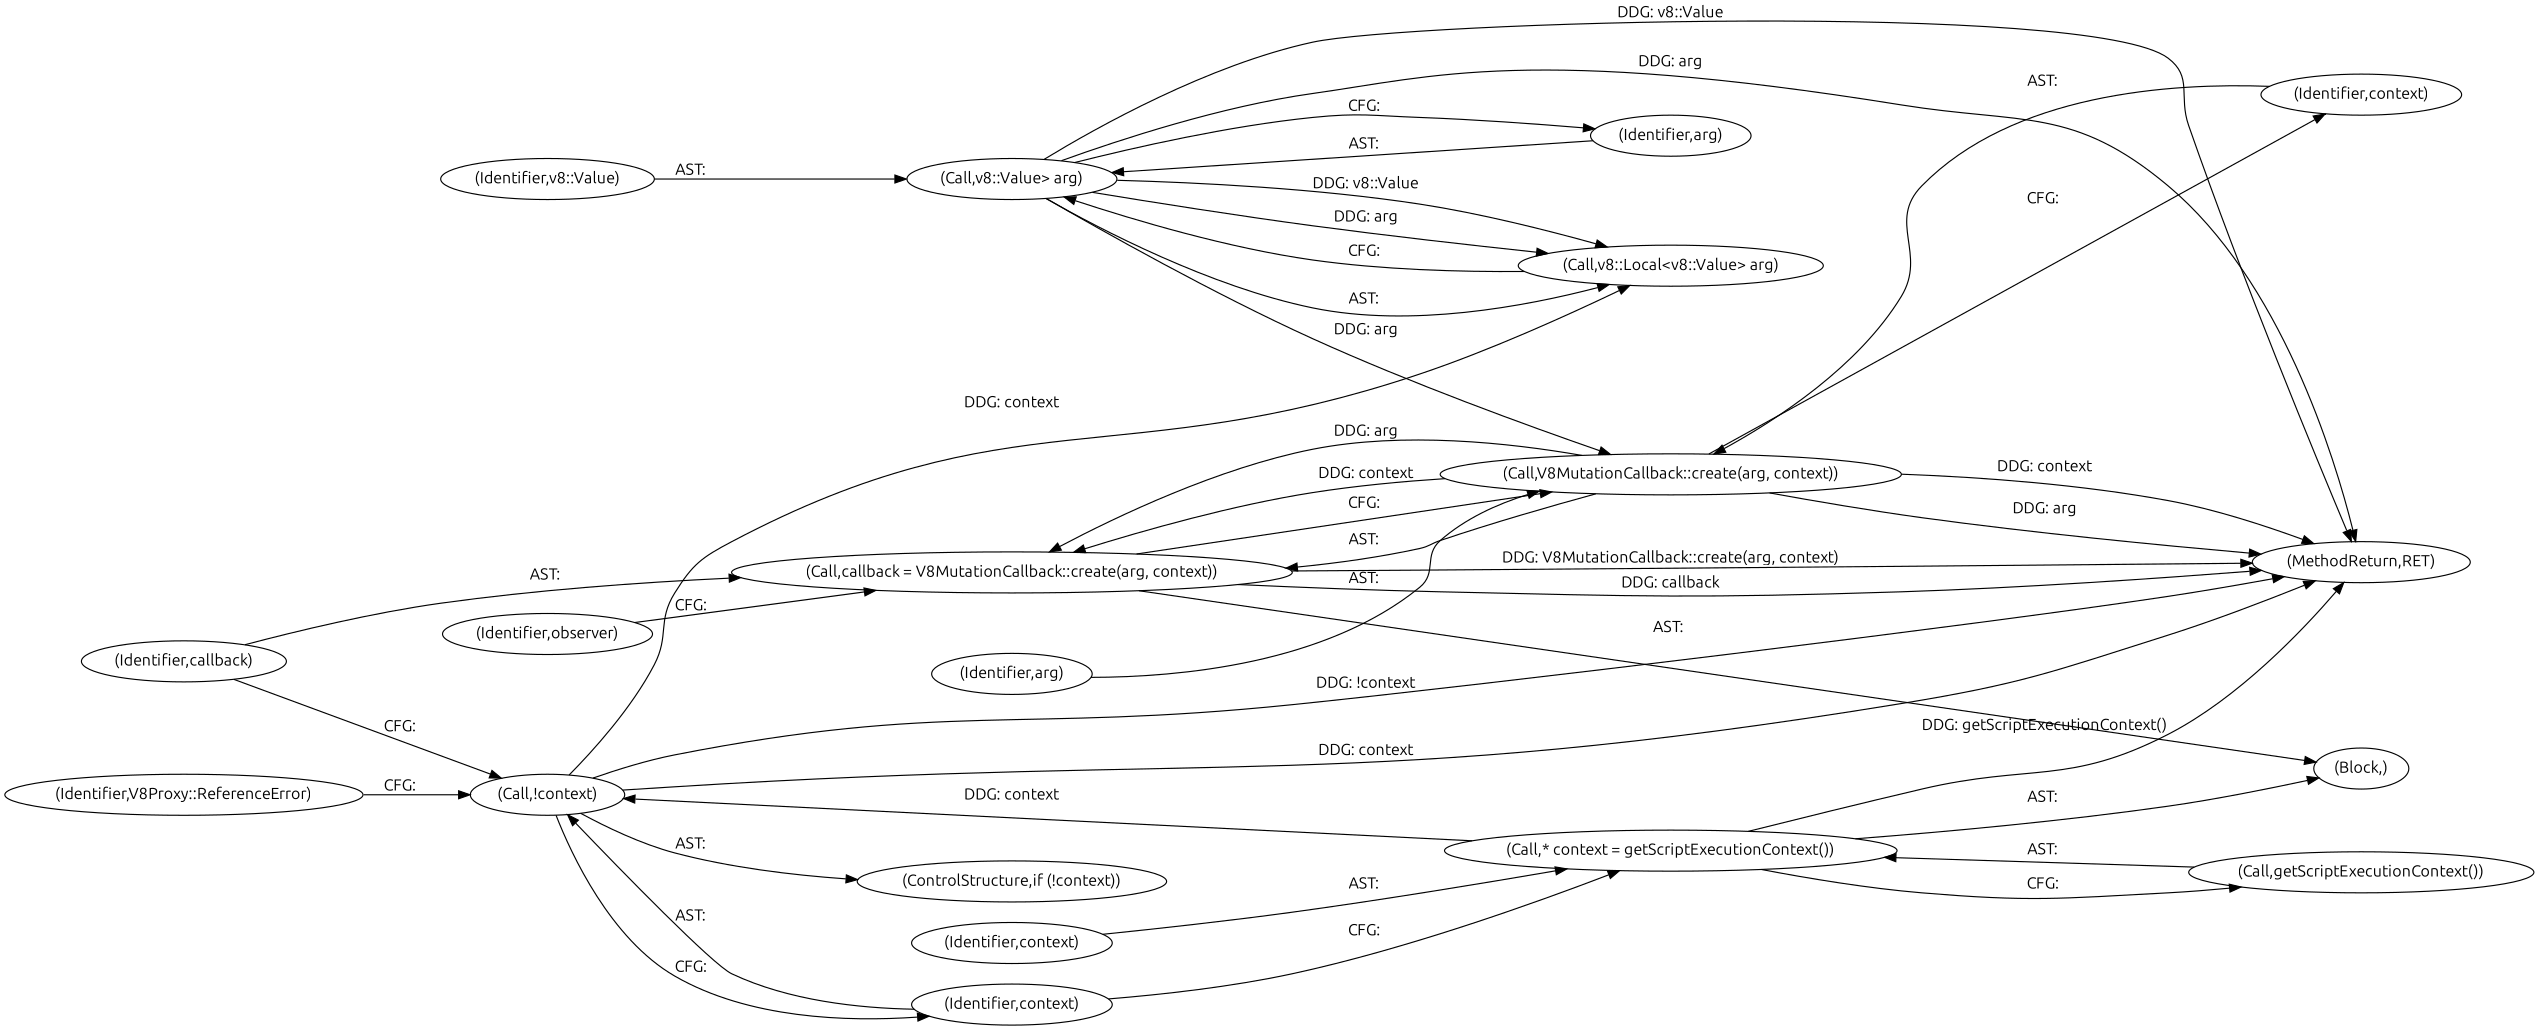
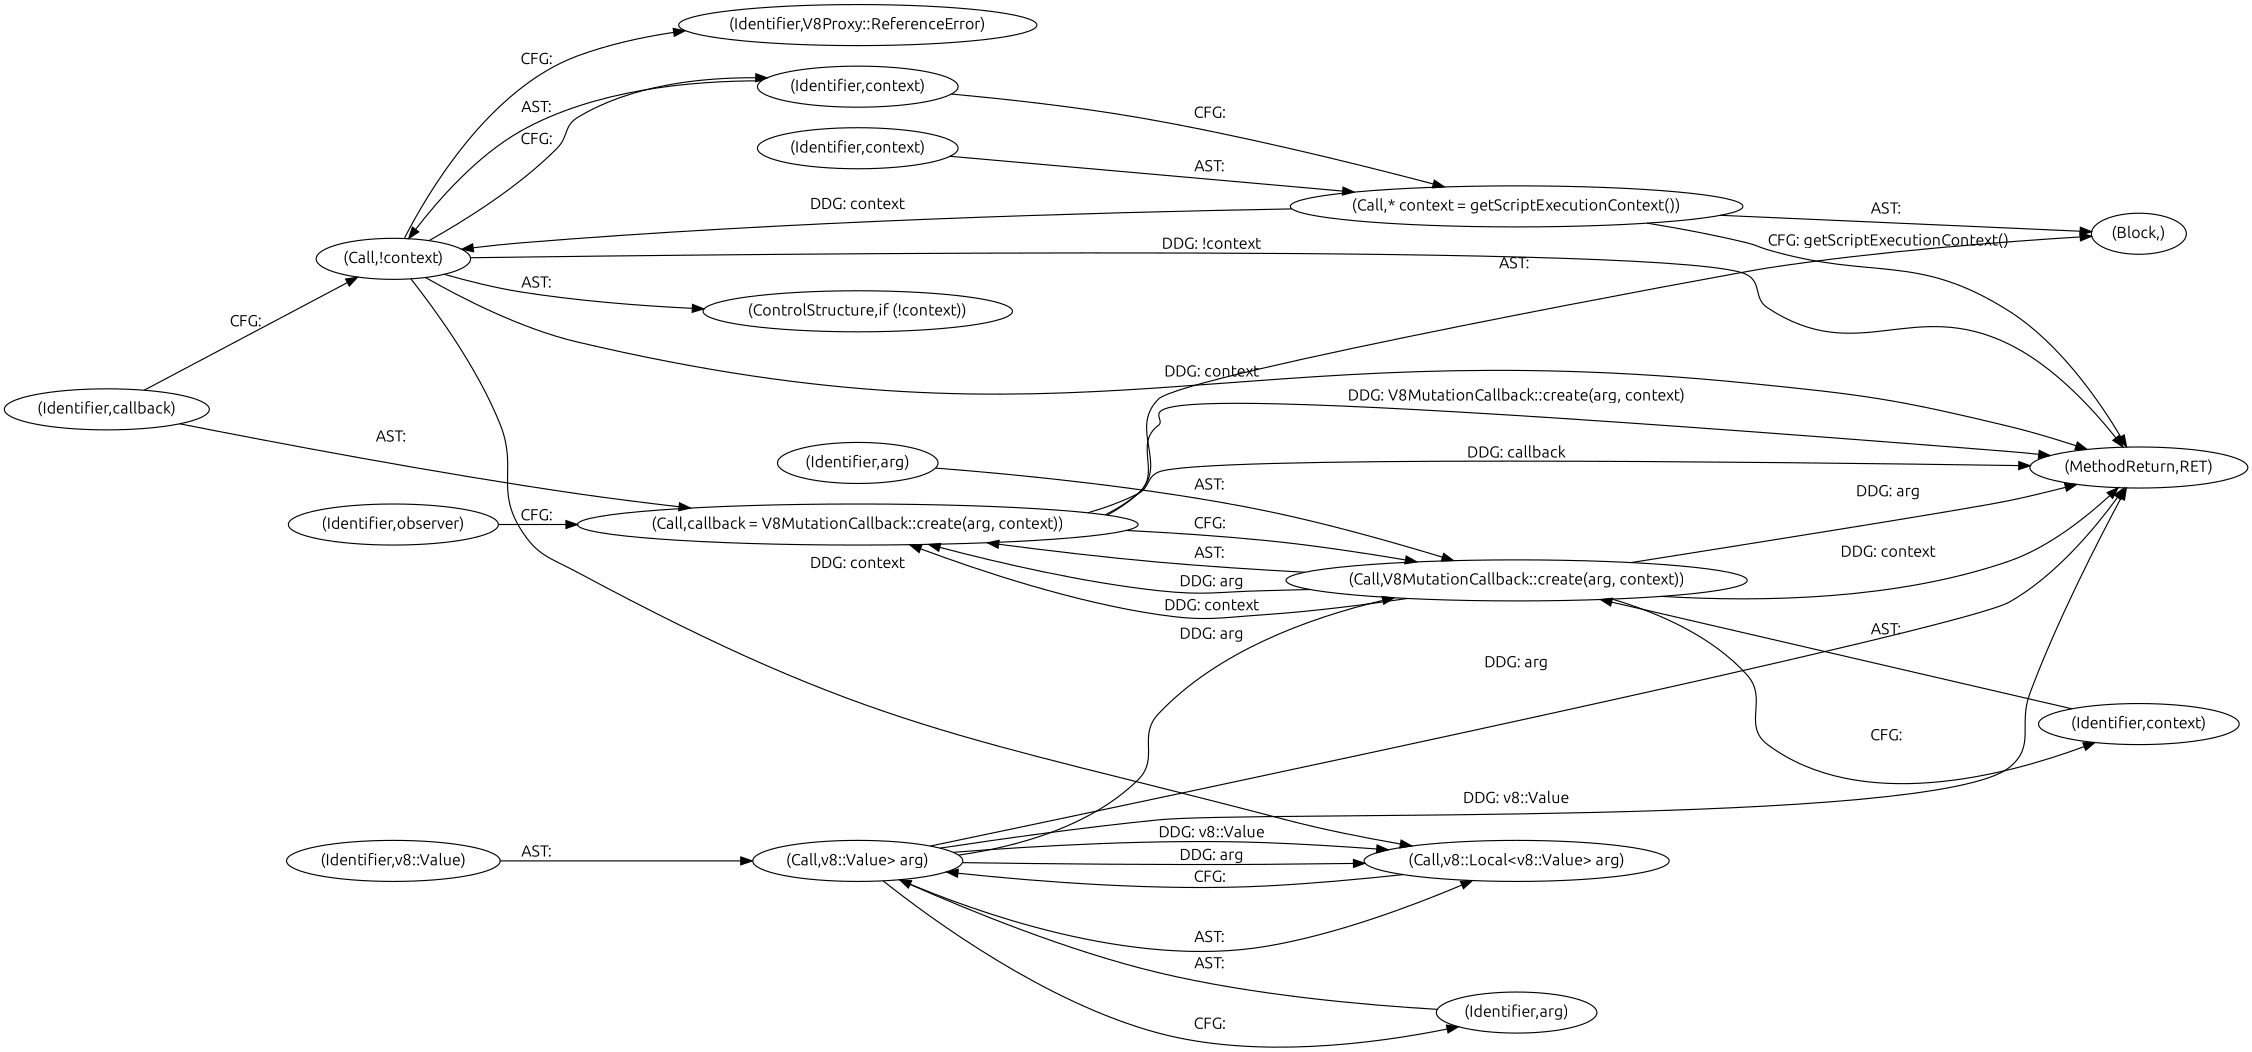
(2045, 726) -> (1889, 241)
(411, 795) -> (511, 97)
(2361, 872) -> none
